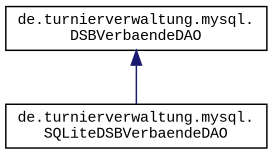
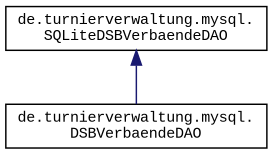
(136, 85) -> (136, 85)
